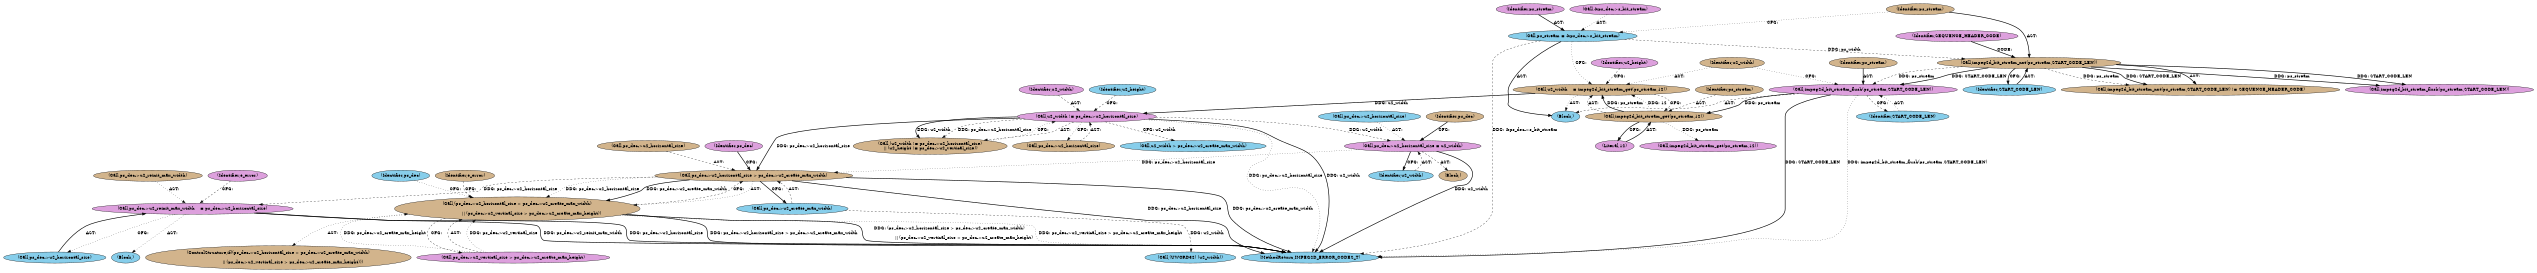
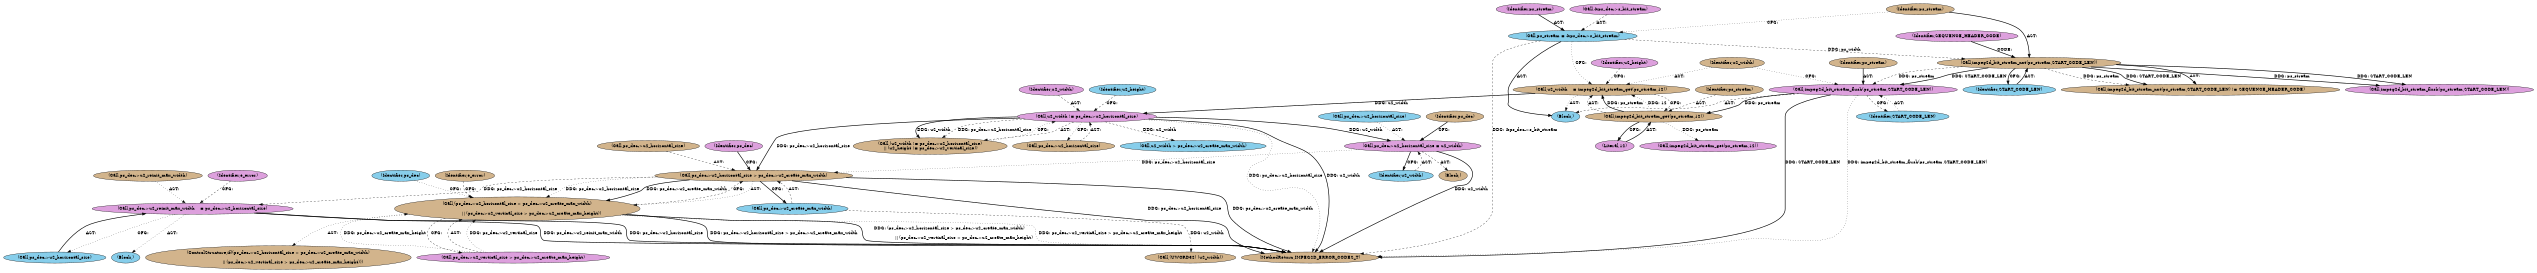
(1595, 22) -> (1595, 22)
(1272, 123) -> (1272, 123)
(1159, 130) -> (1160, 130)
(1190, 258) -> (1190, 258)
(1310, 258) -> (1310, 258)
